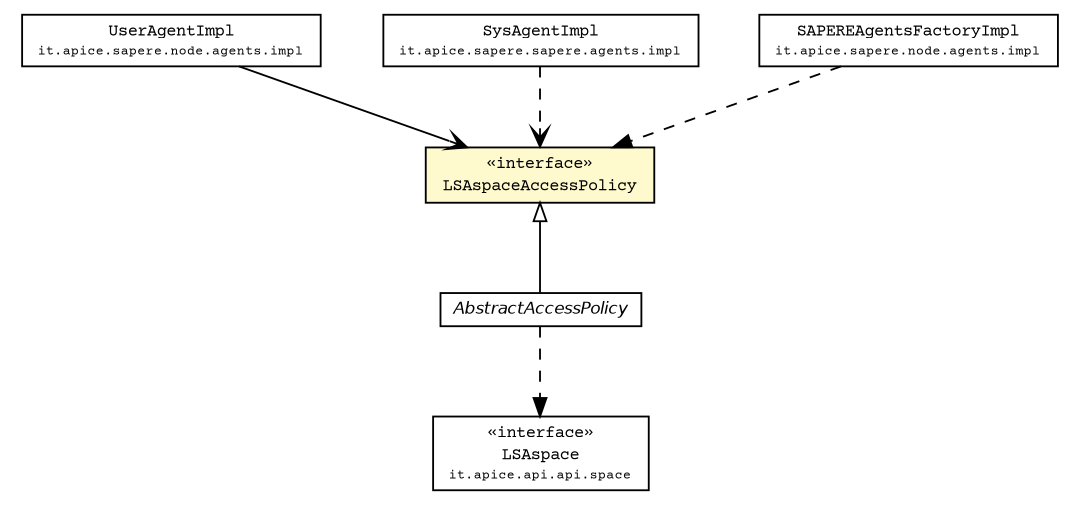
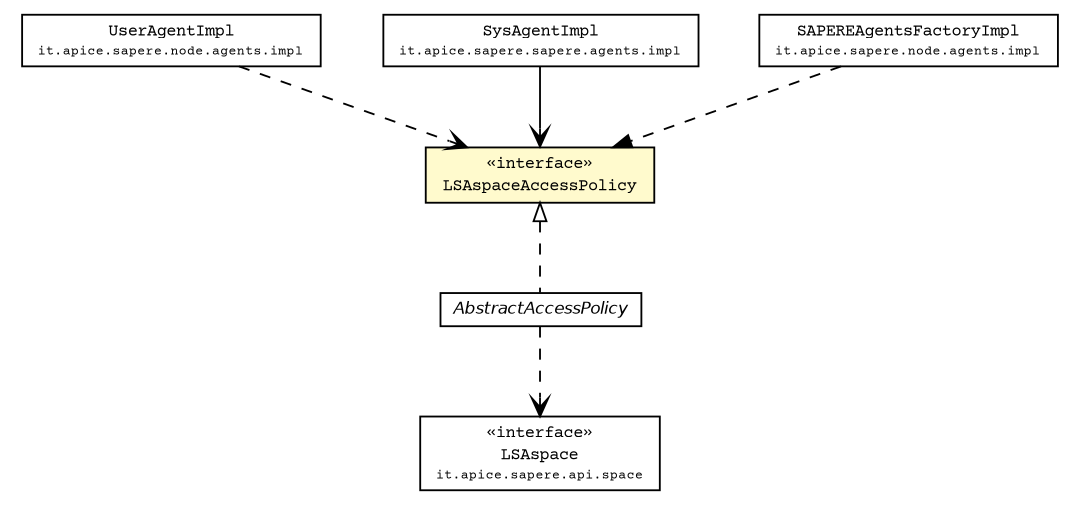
(540, 97) -> (540, 97)
(344, 104) -> (344, 104)
(540, 257) -> (540, 257)
(540, 362) -> (540, 362)
(541, 475) -> (540, 475)
